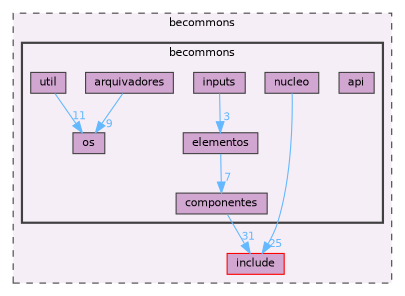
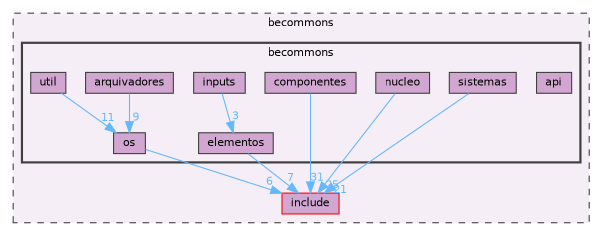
none -> (483, 83)
(221, 168) -> (269, 170)
none -> (208, 170)
